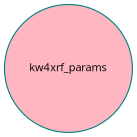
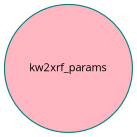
(68, 68) -> (68, 68)
